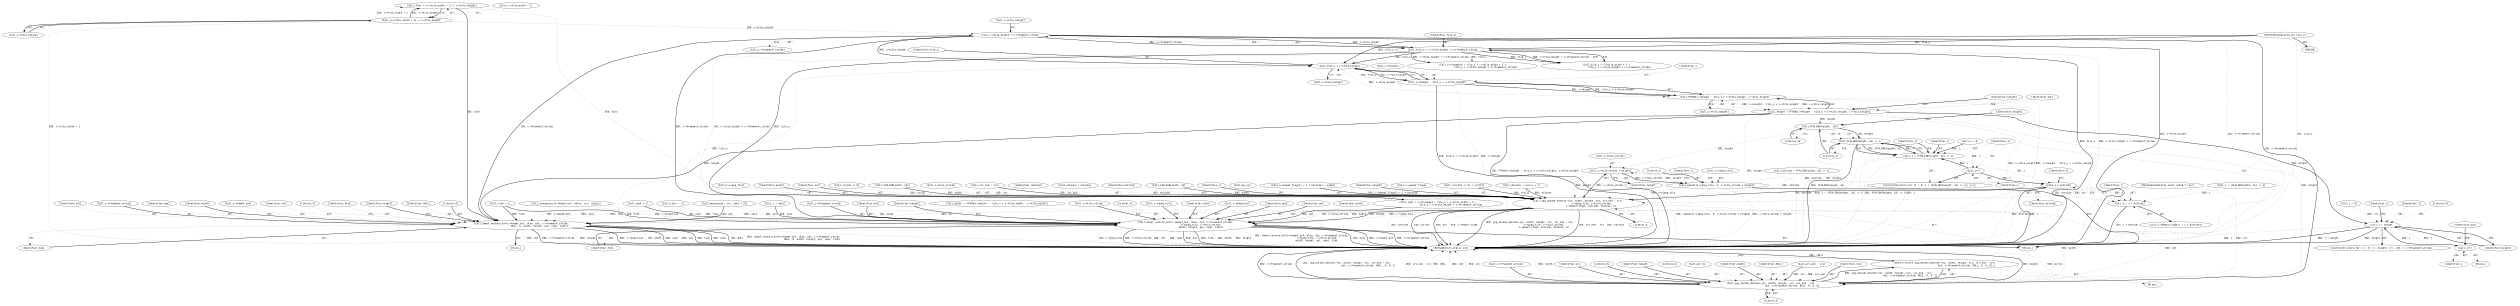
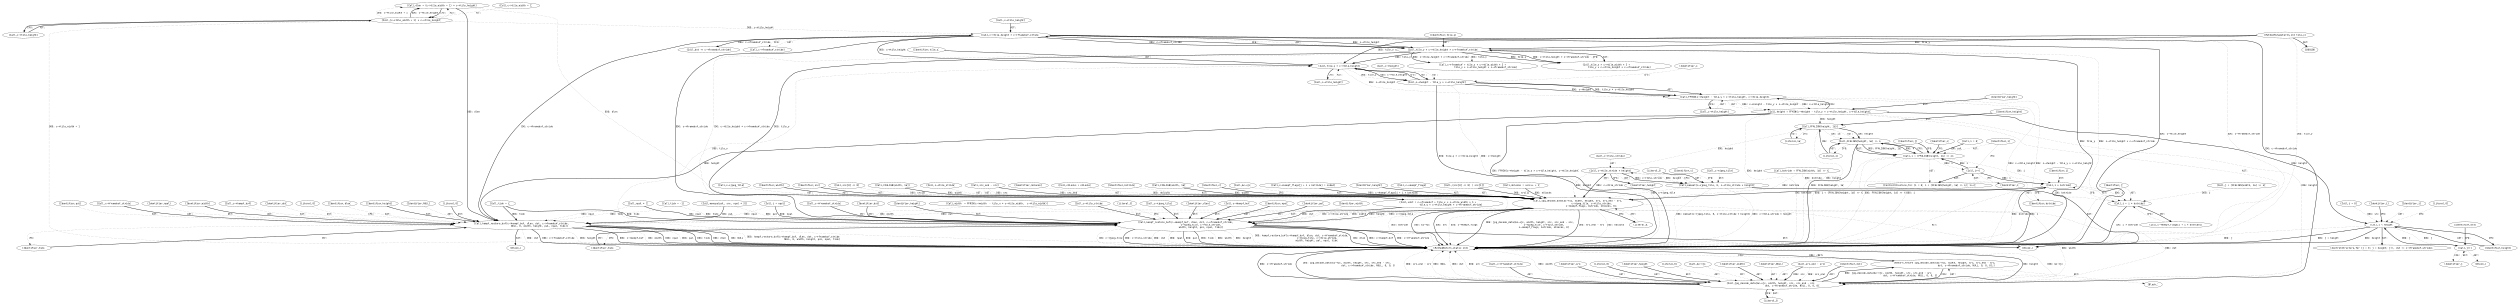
(1226, 43) -> (1226, 43)
none -> (709, 50)
(2042, 97) -> none
(1956, 149) -> (1956, 149)
(1972, 155) -> (1947, 166)
(2168, 185) -> none
(566, 204) -> none
